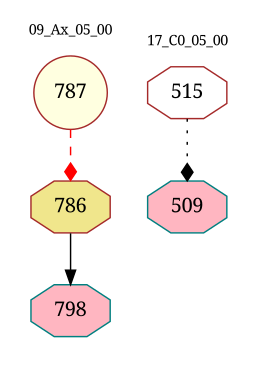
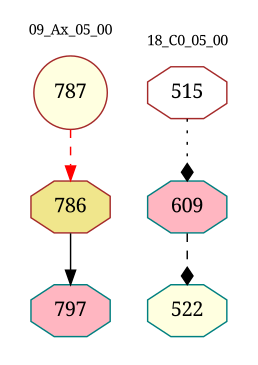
(188, 42) -> (188, 42)
(71, 147) -> (71, 147)
(187, 207) -> (187, 207)
(71, 311) -> (71, 311)
none -> (187, 311)
